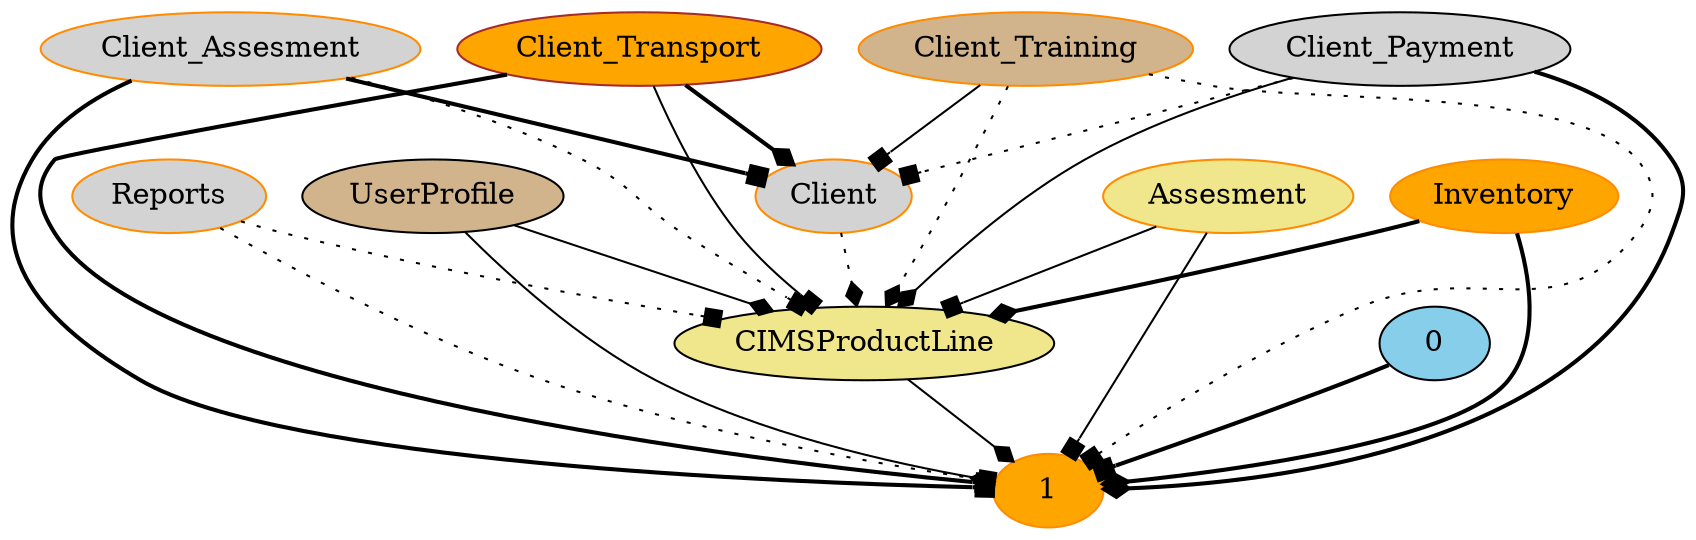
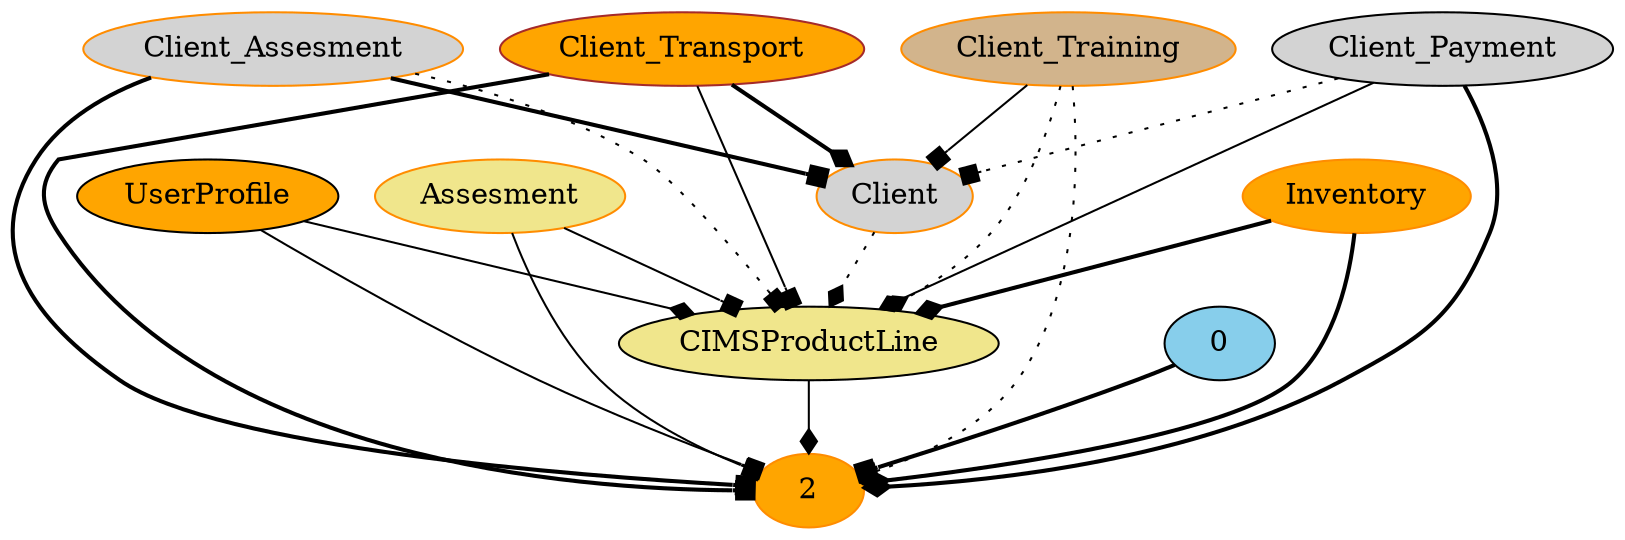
(169, 196) -> none
(433, 196) -> (208, 196)
(1048, 491) -> (809, 491)
